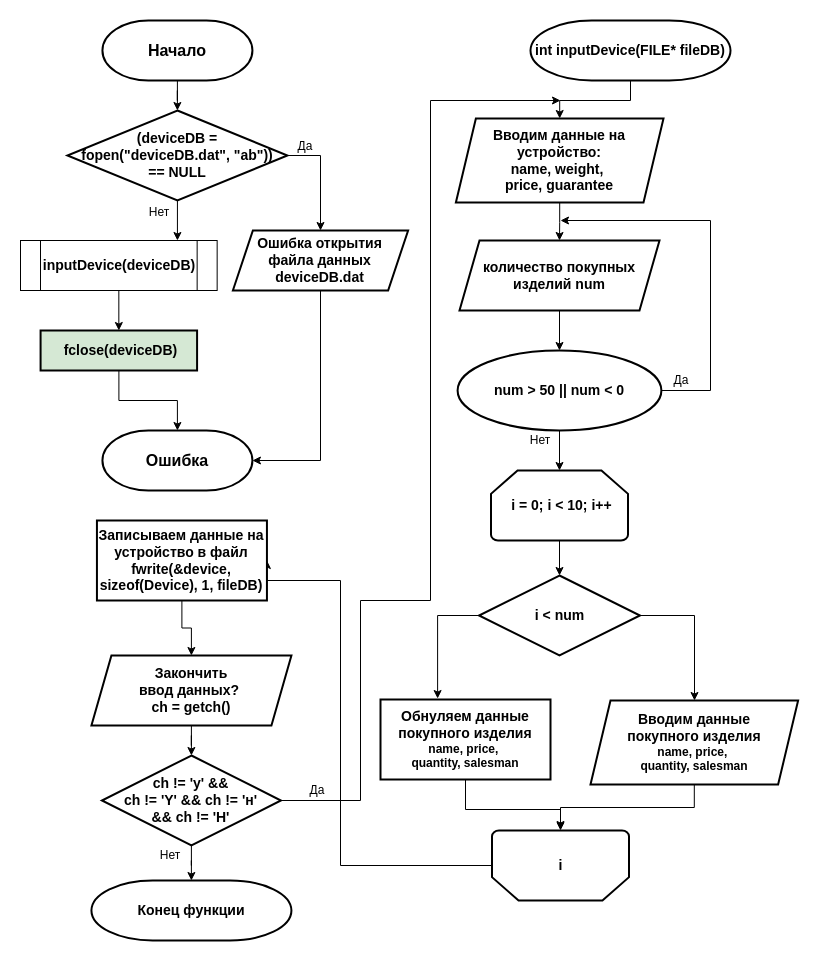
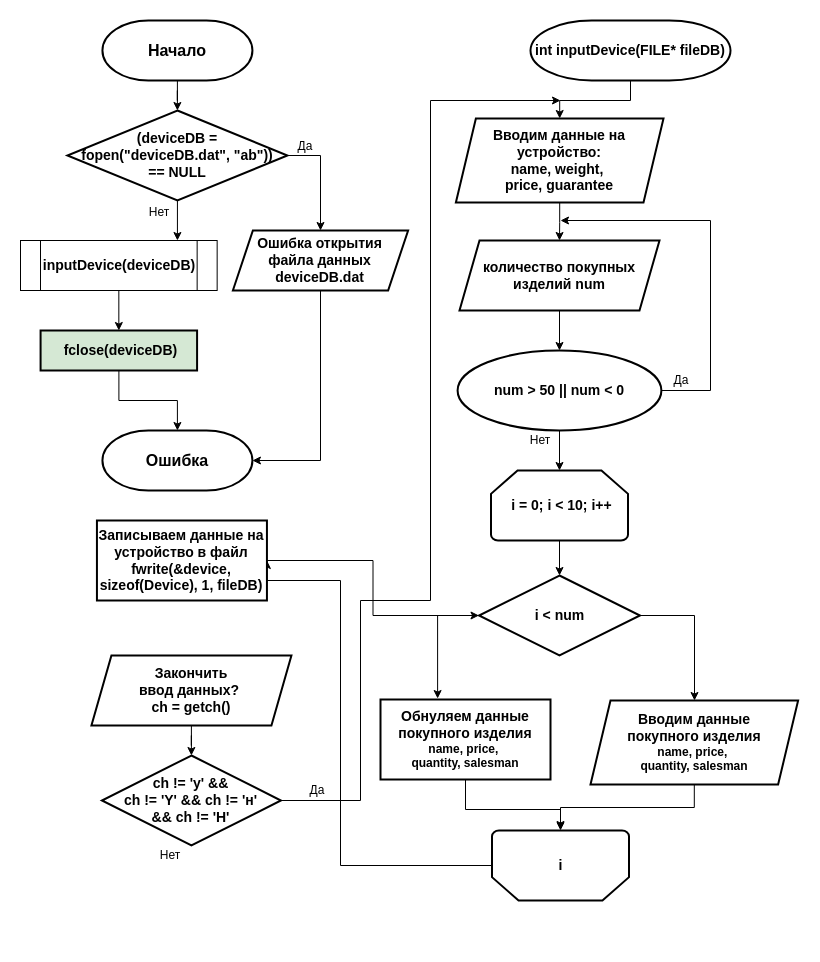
(183, 628) -> (373, 566)
(191, 864) -> none
(191, 911) -> none
